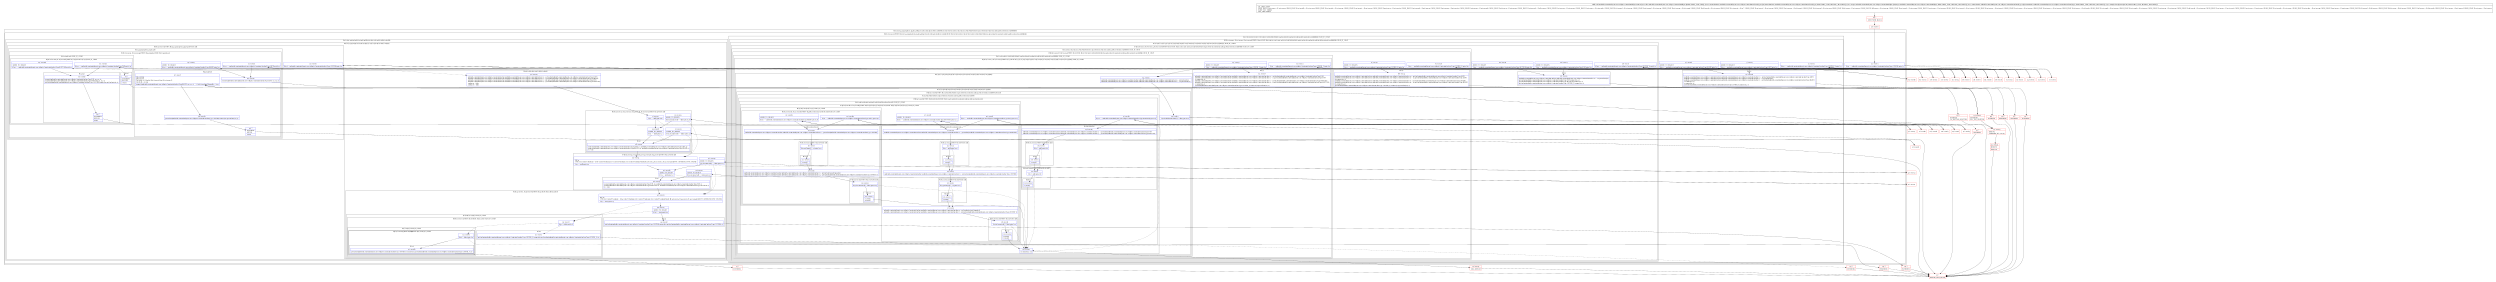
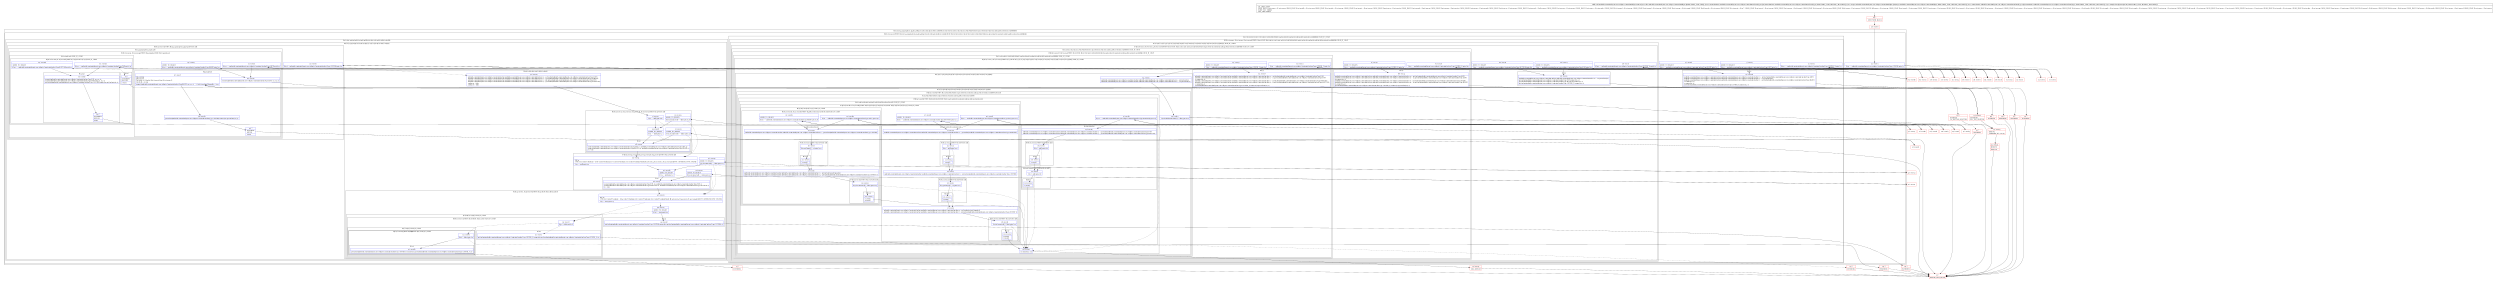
(2030, 80) -> none
